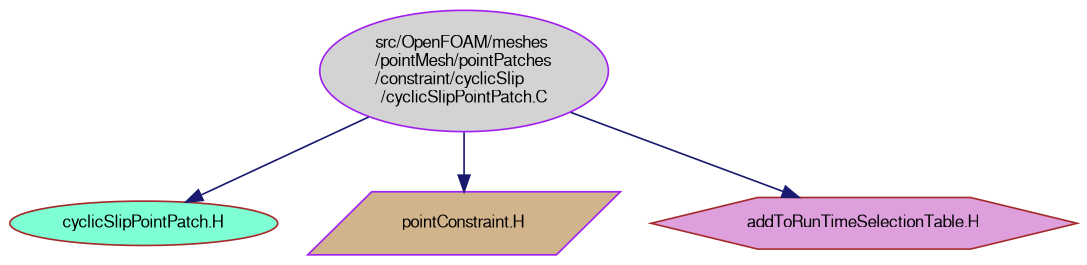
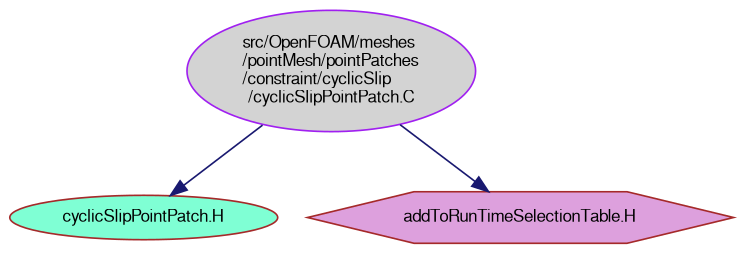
(464, 223) -> none
